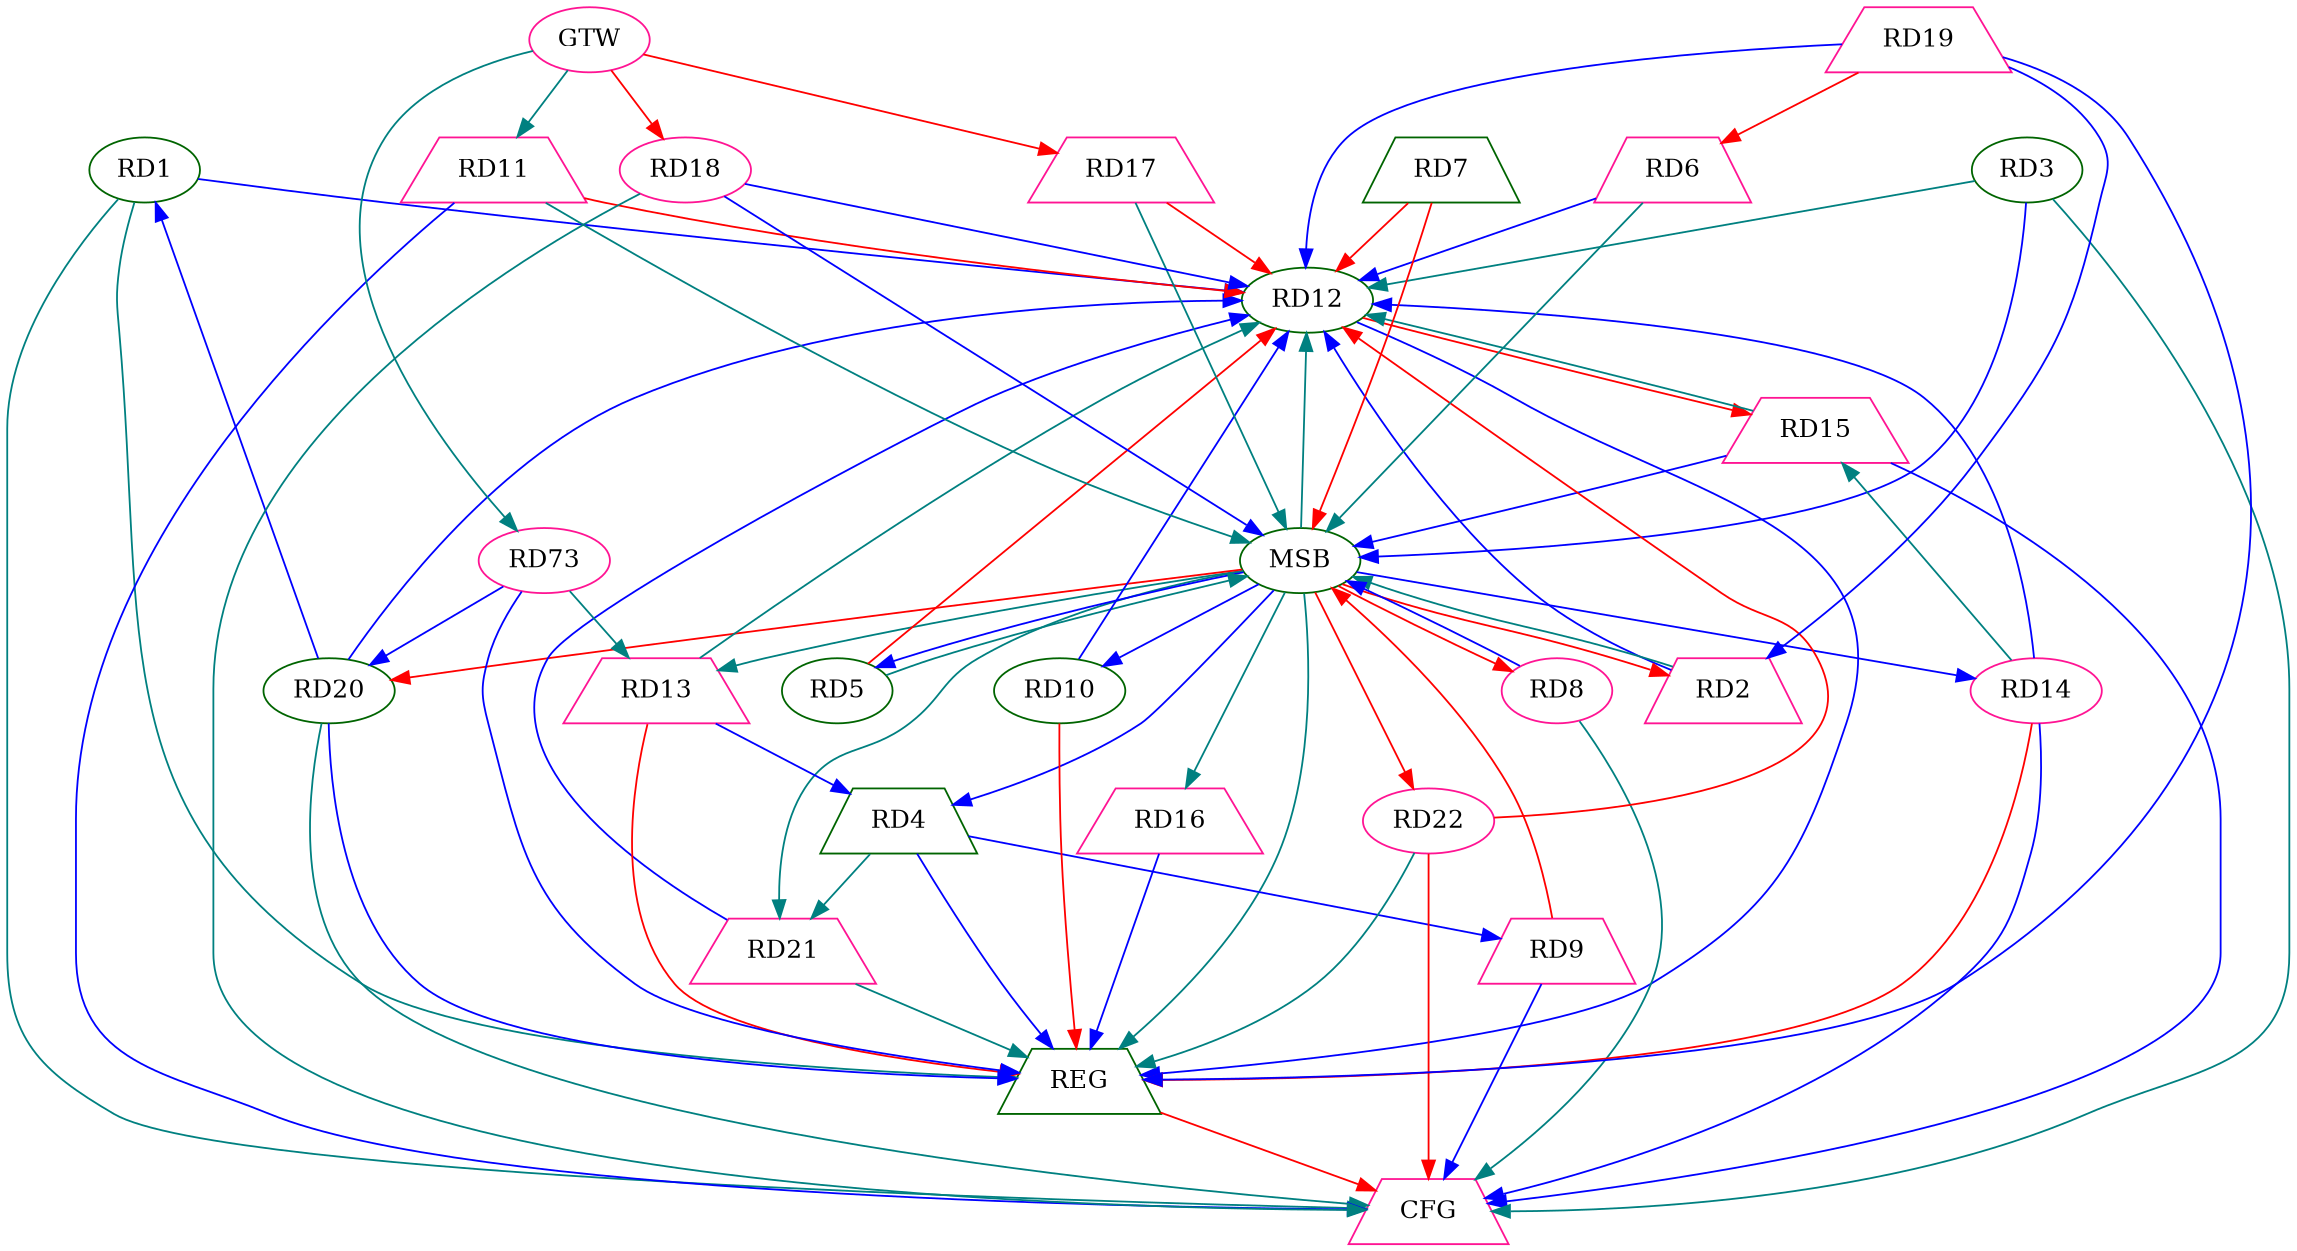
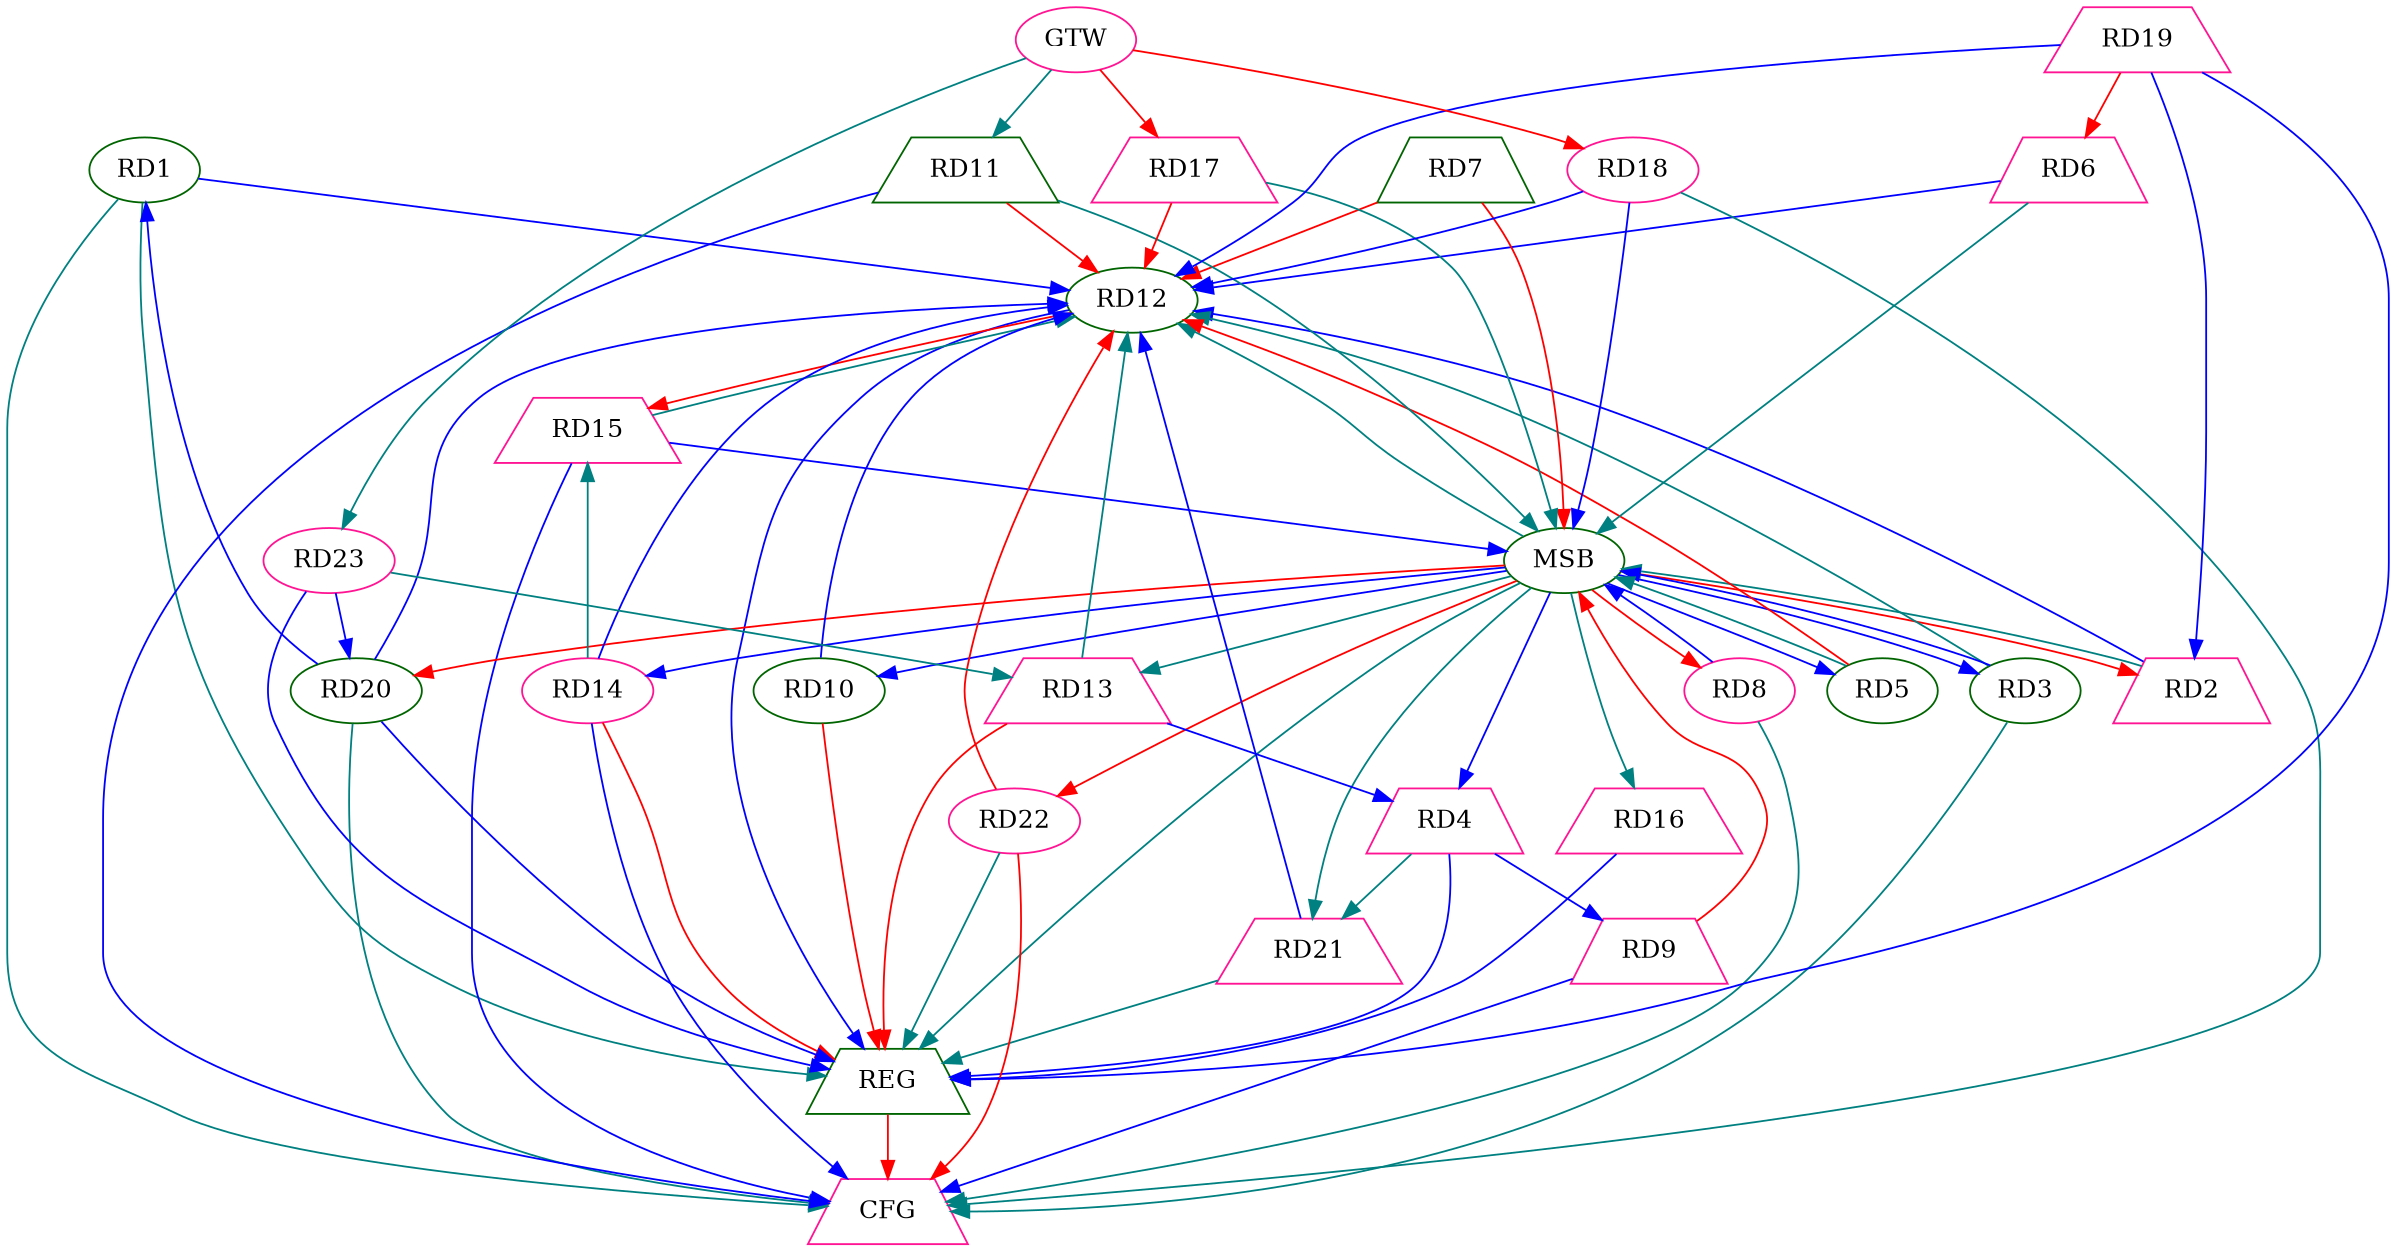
(494, 170) -> (966, 170)
(544, 561) -> (329, 561)
none -> (1792, 615)
(899, 821) -> (1445, 821)
